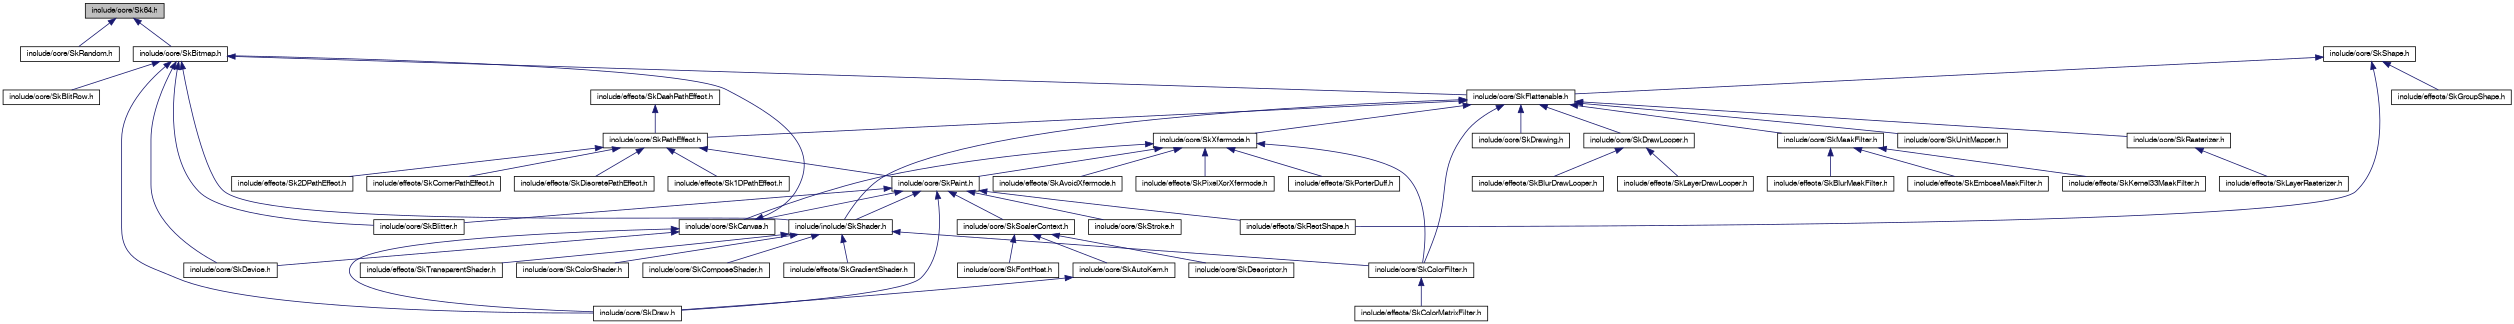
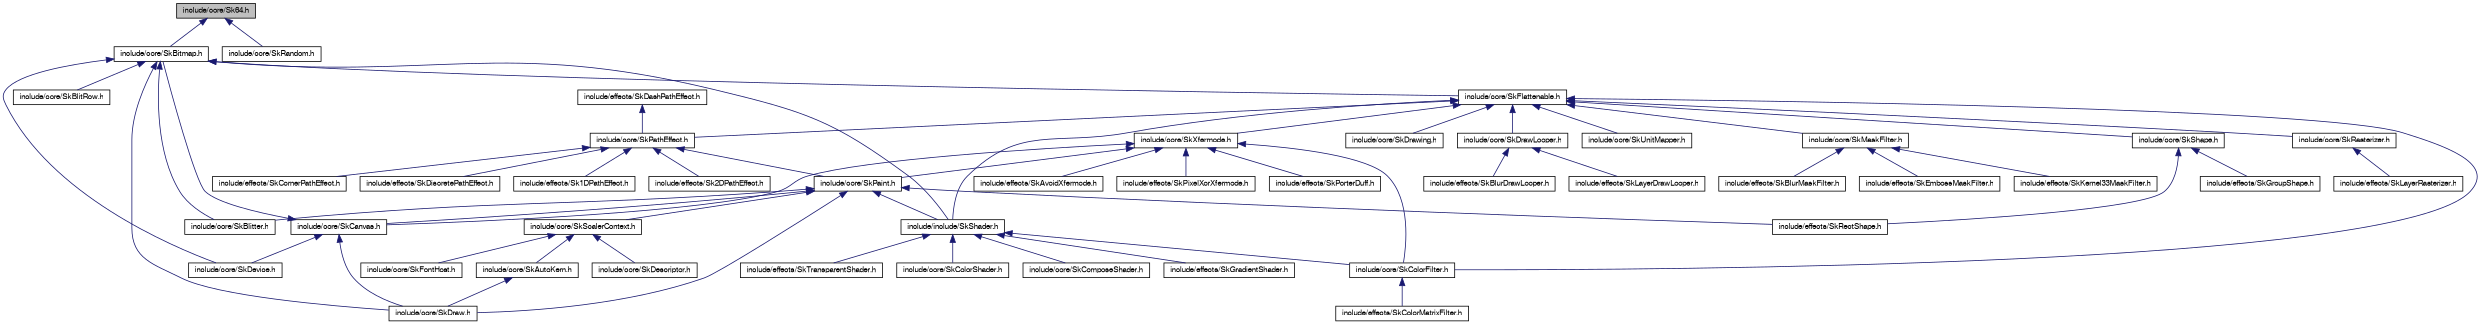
(1945, 76) -> (1853, 119)
(1135, 227) -> none
